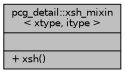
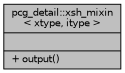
(29, 59) -> (36, 59)
